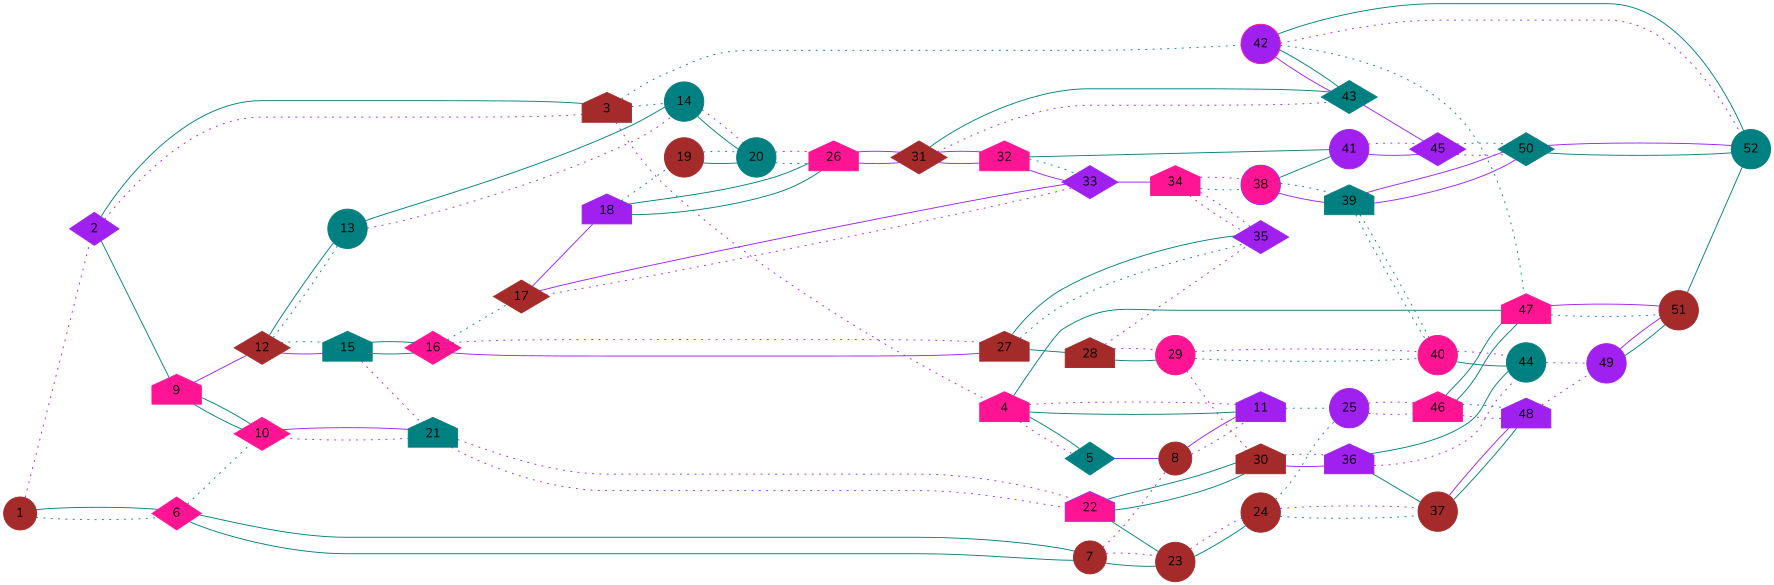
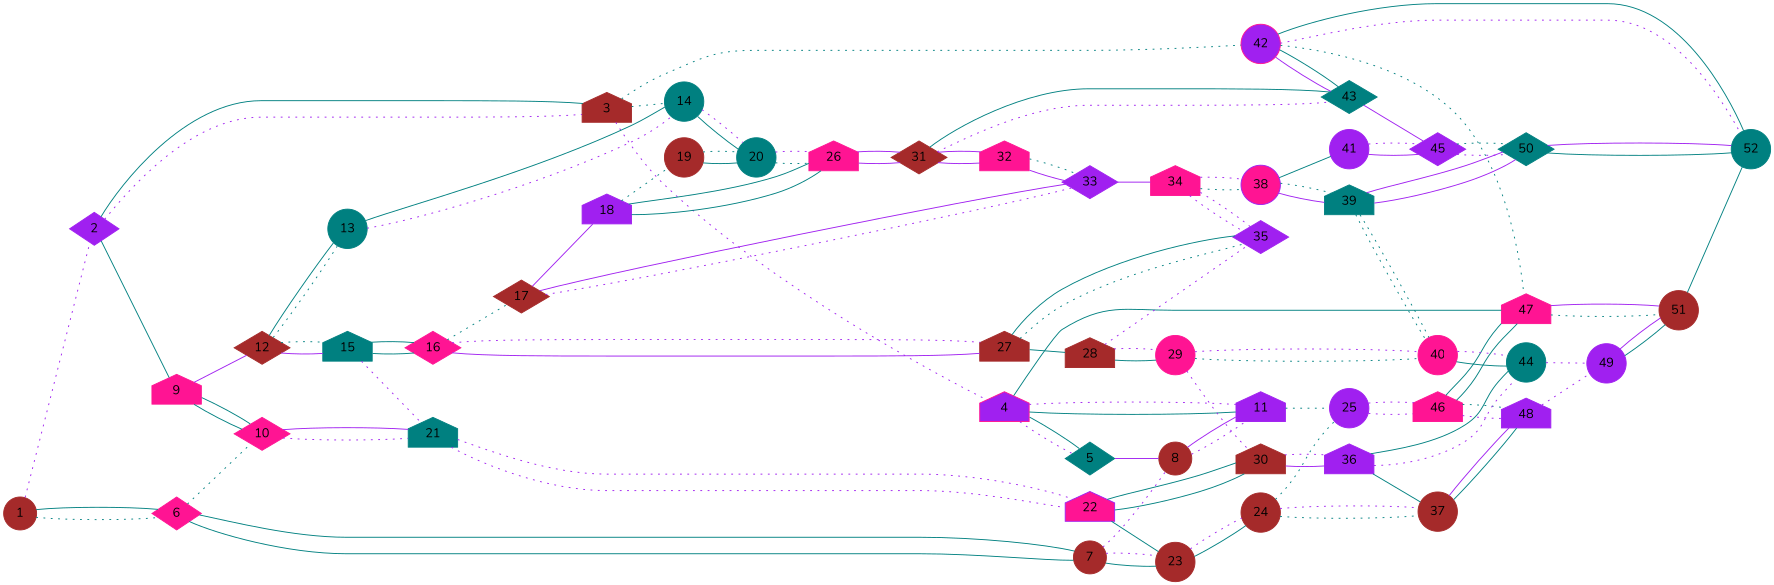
(1179, 153) -> none
(1004, 408) -> (1004, 408)
